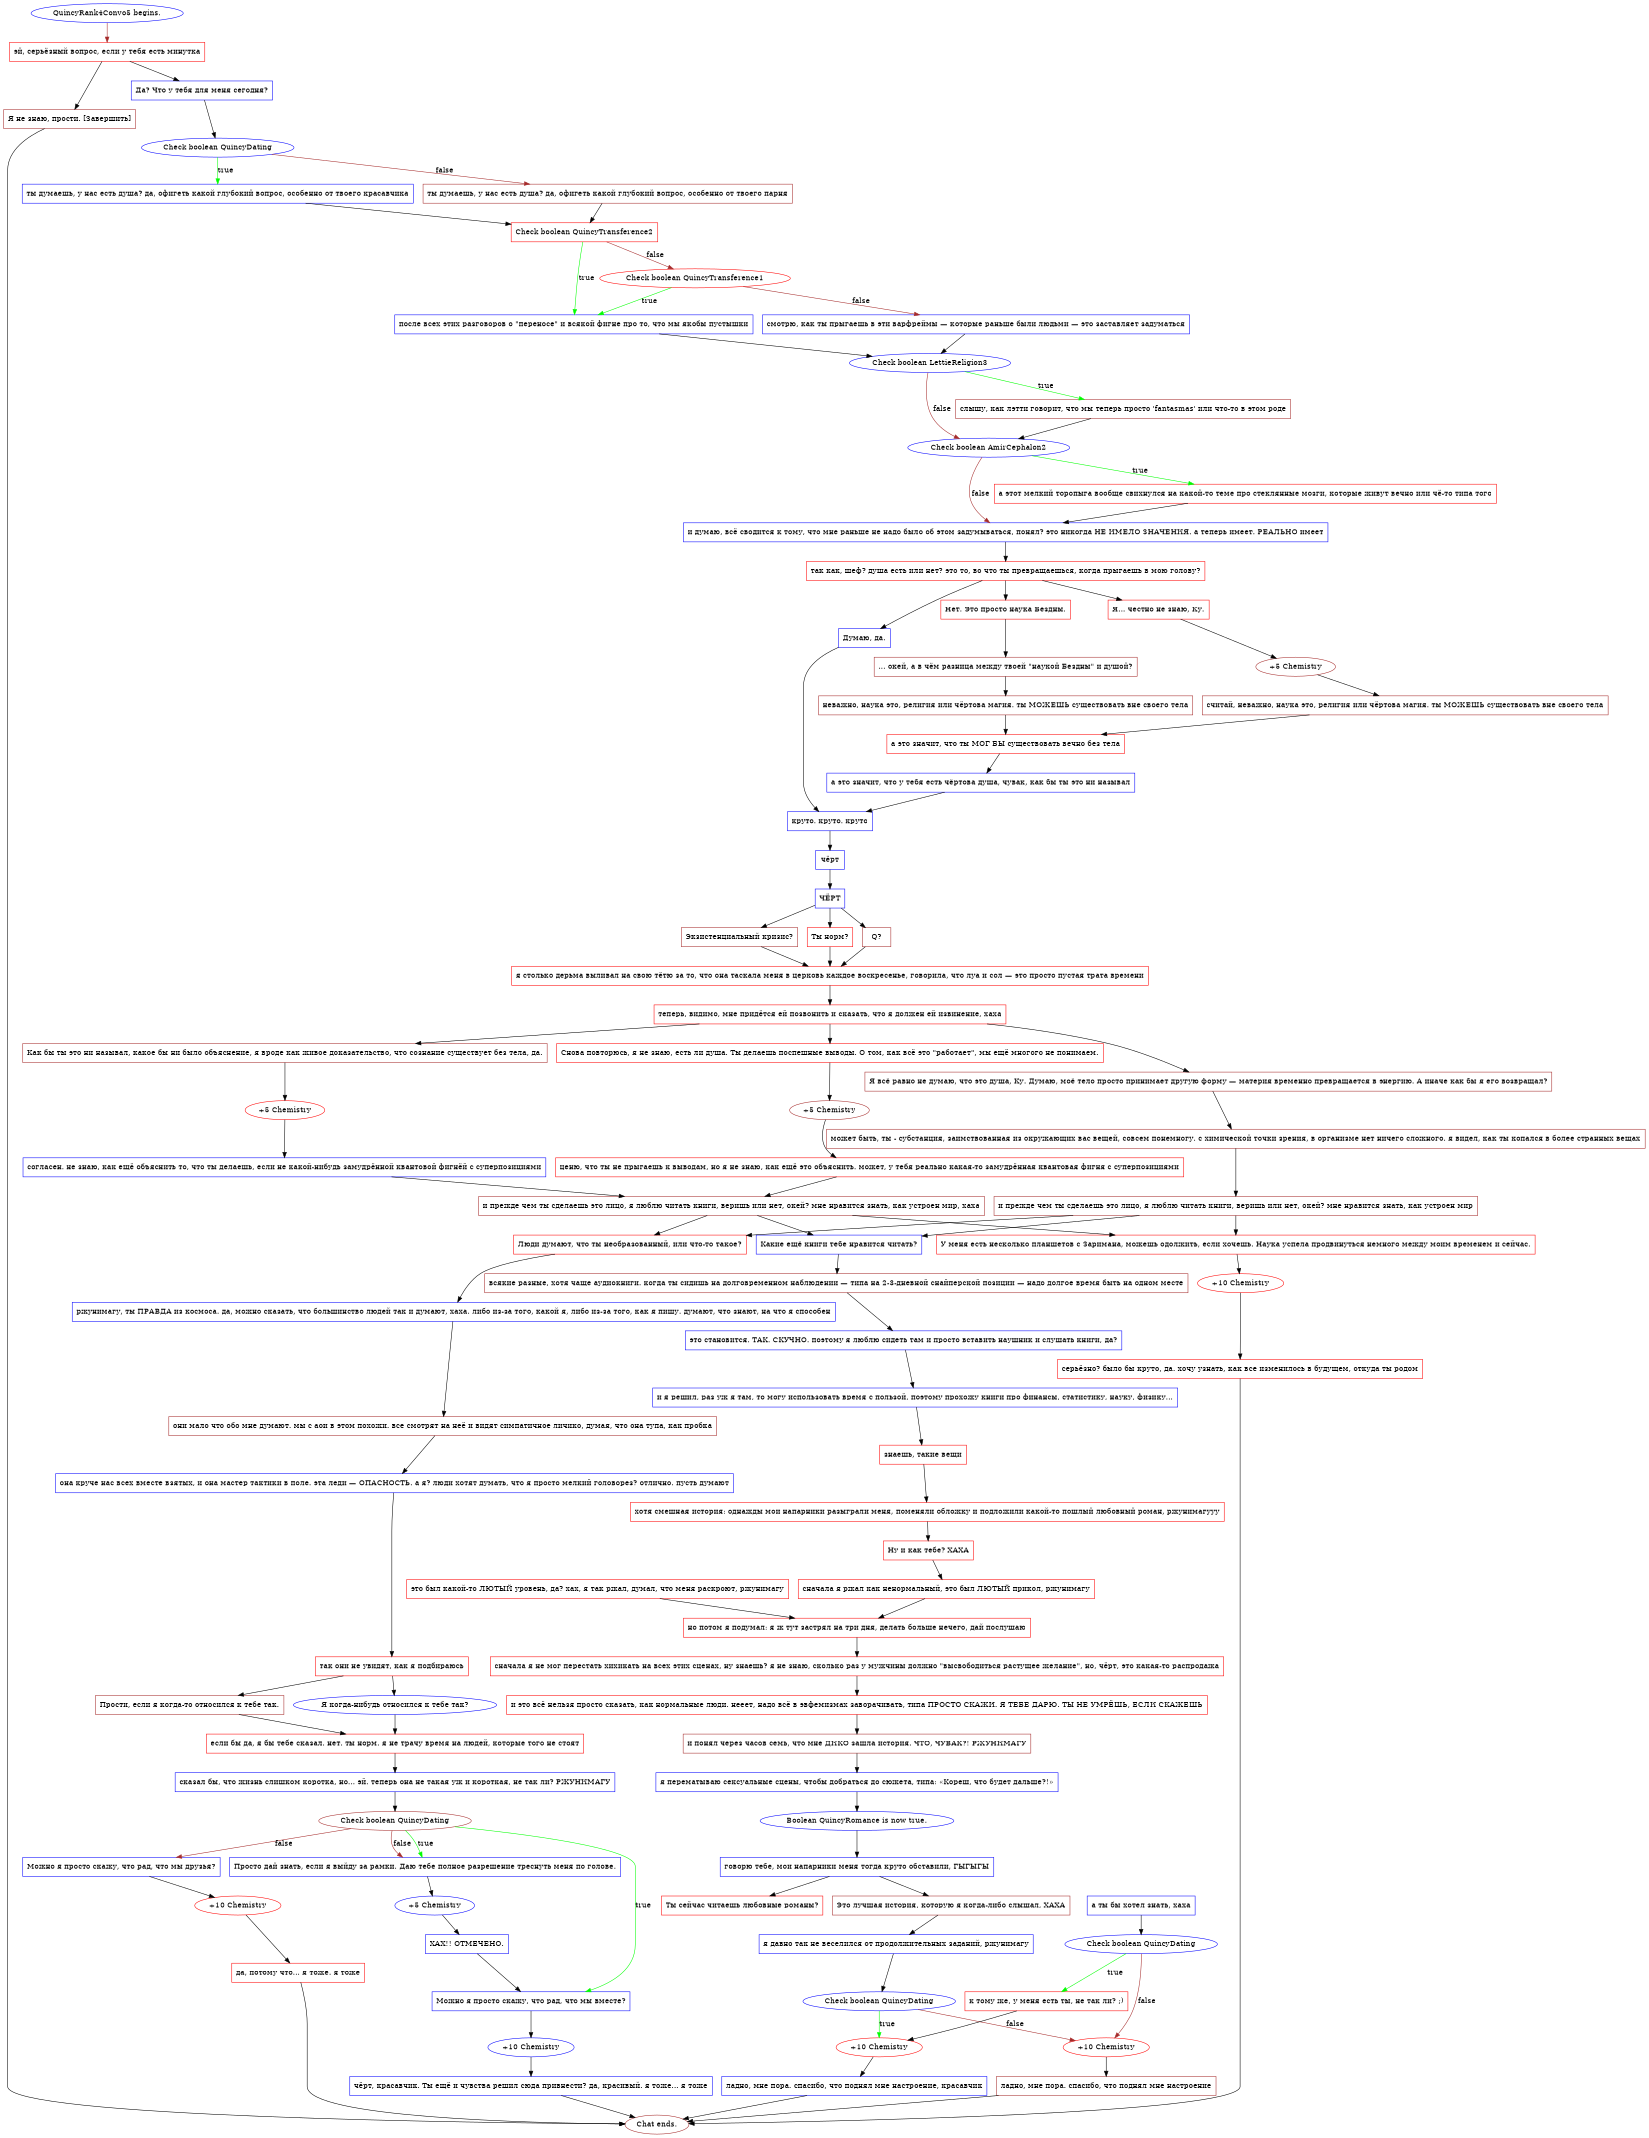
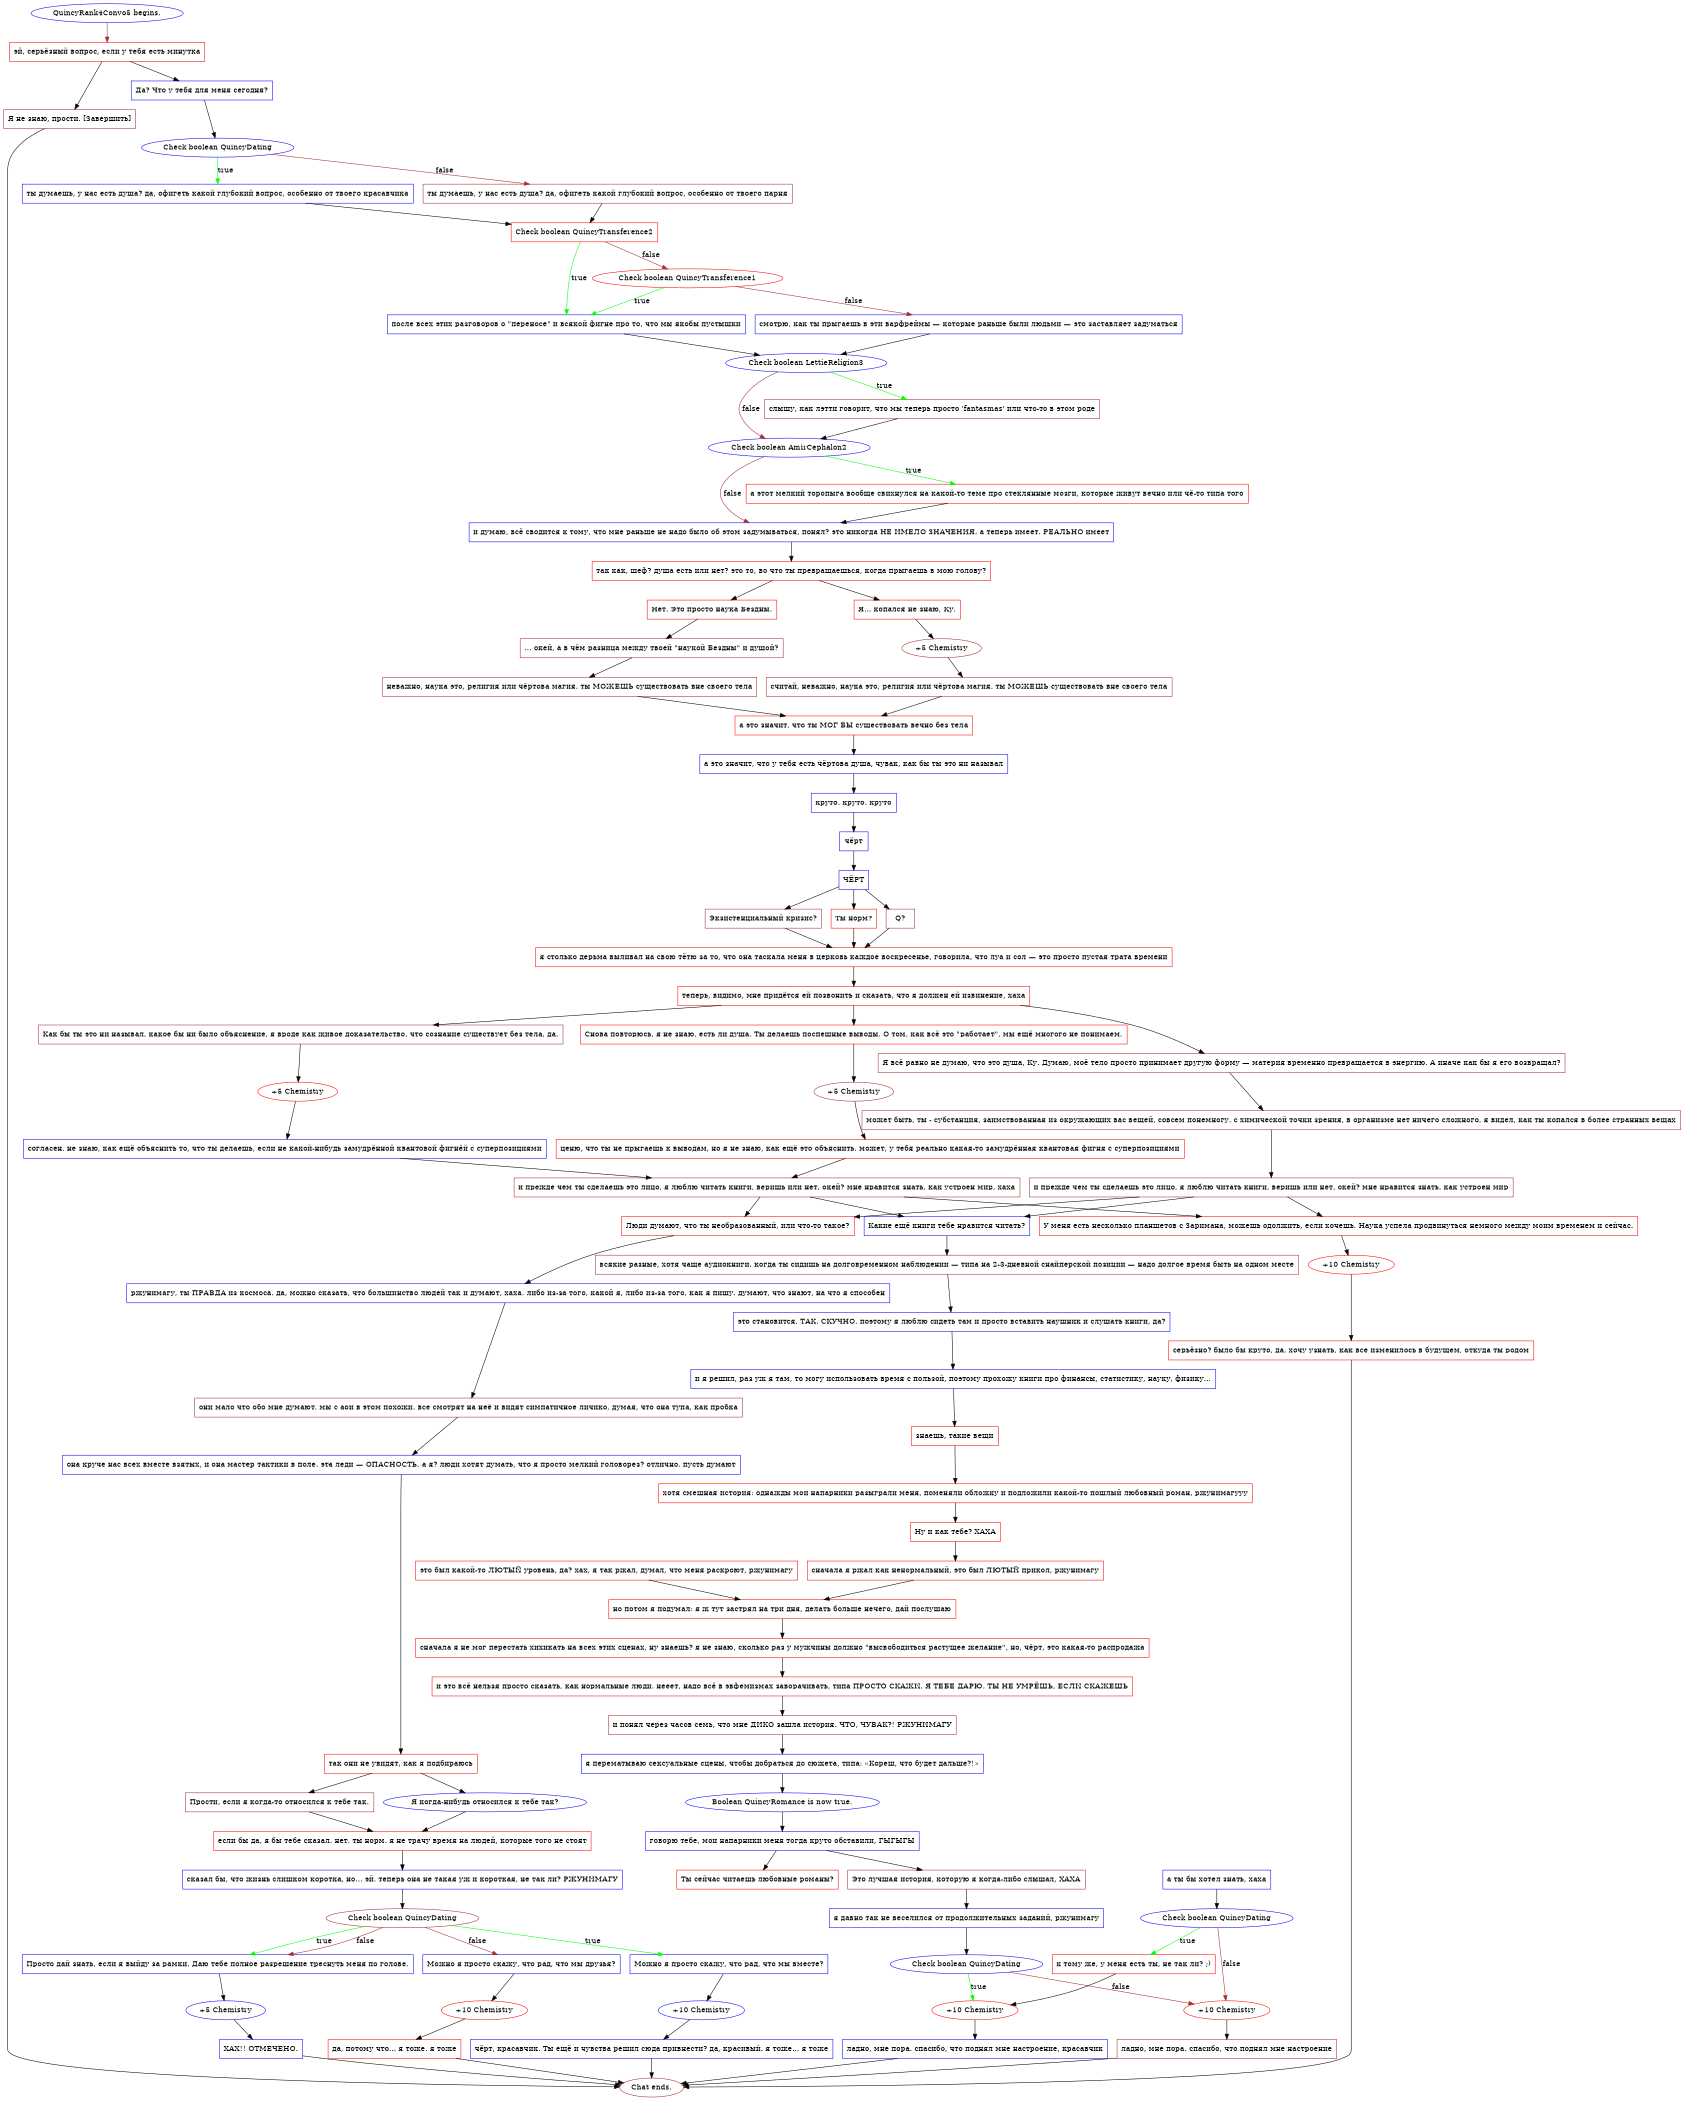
(1159, 610) -> (907, 610)
(864, 638) -> none
(497, 1971) -> (459, 2072)
